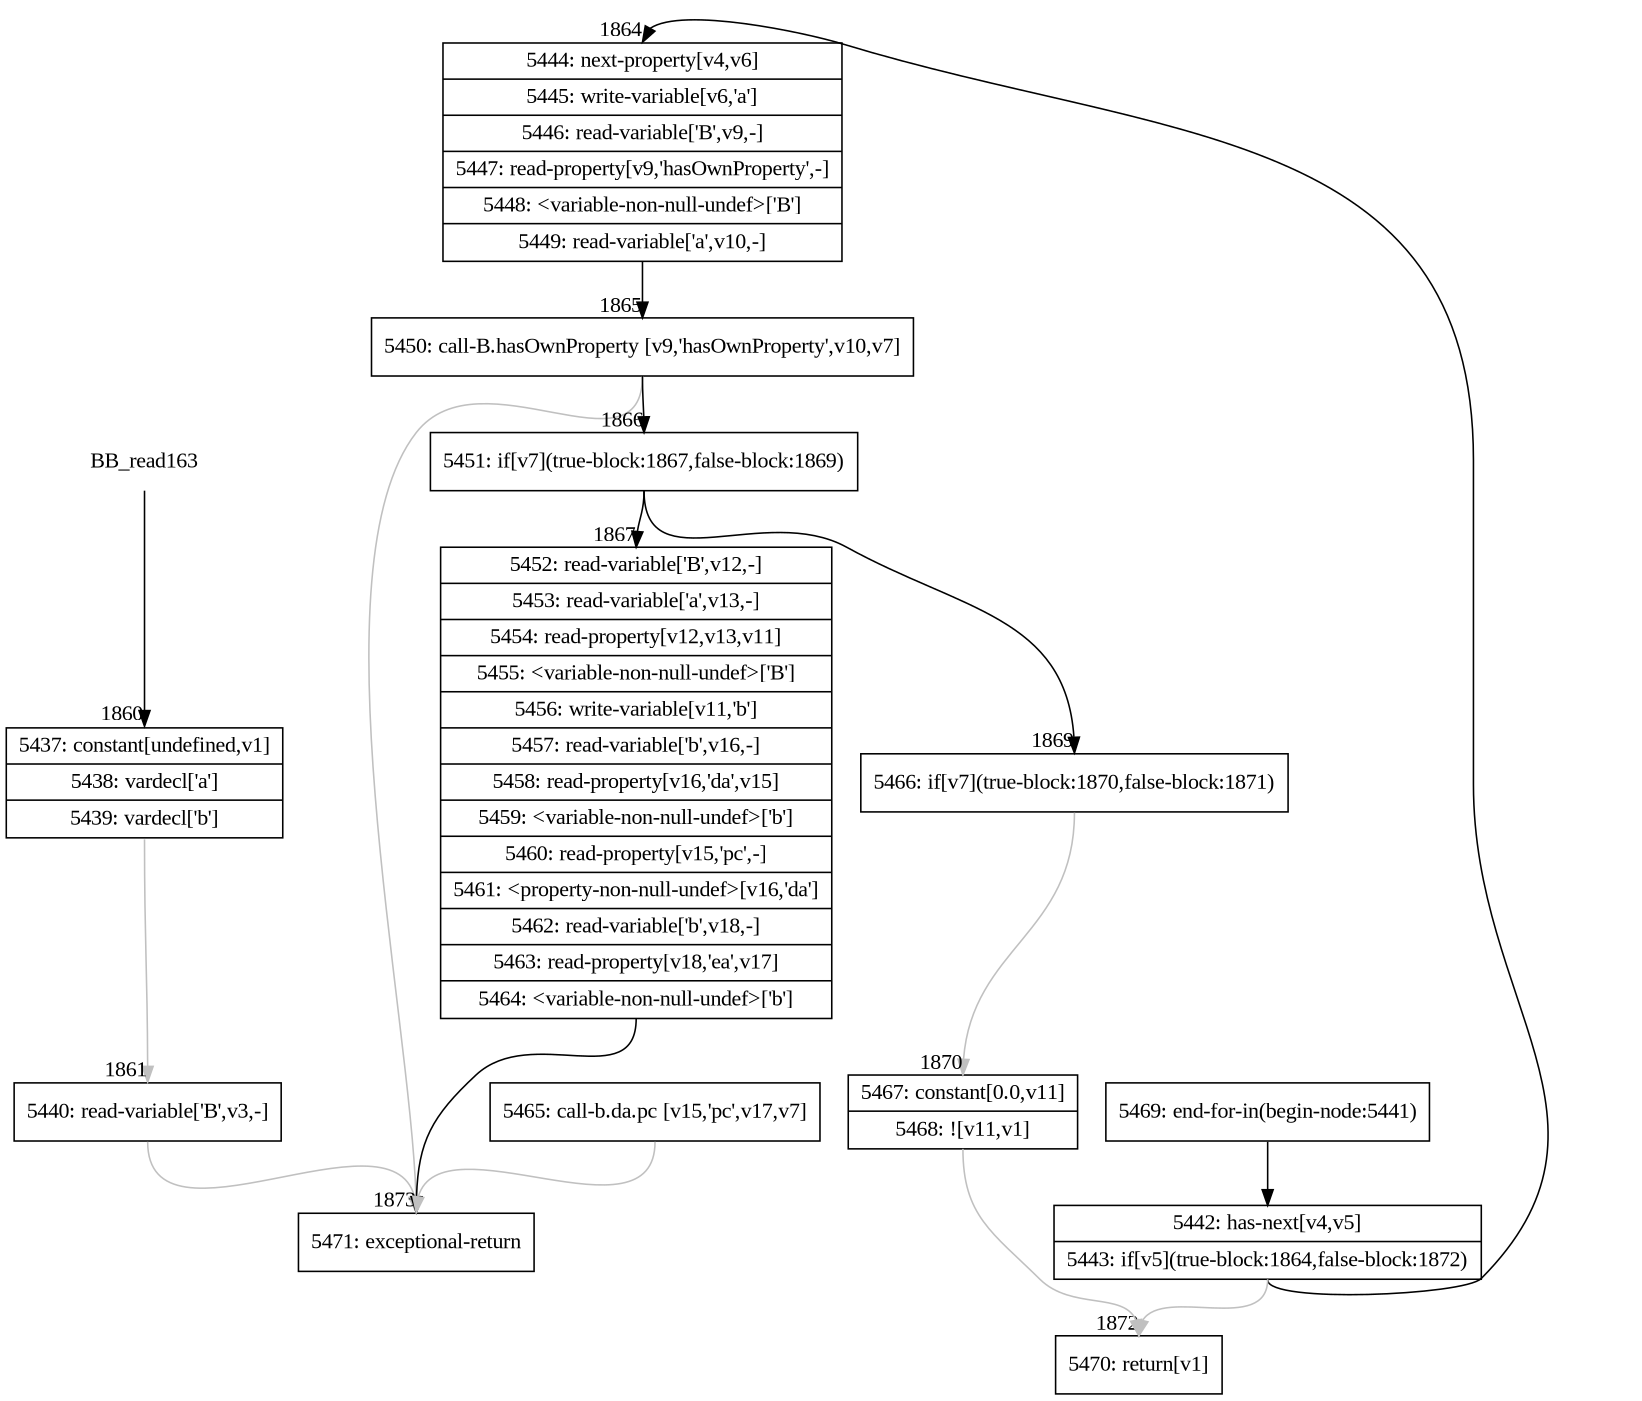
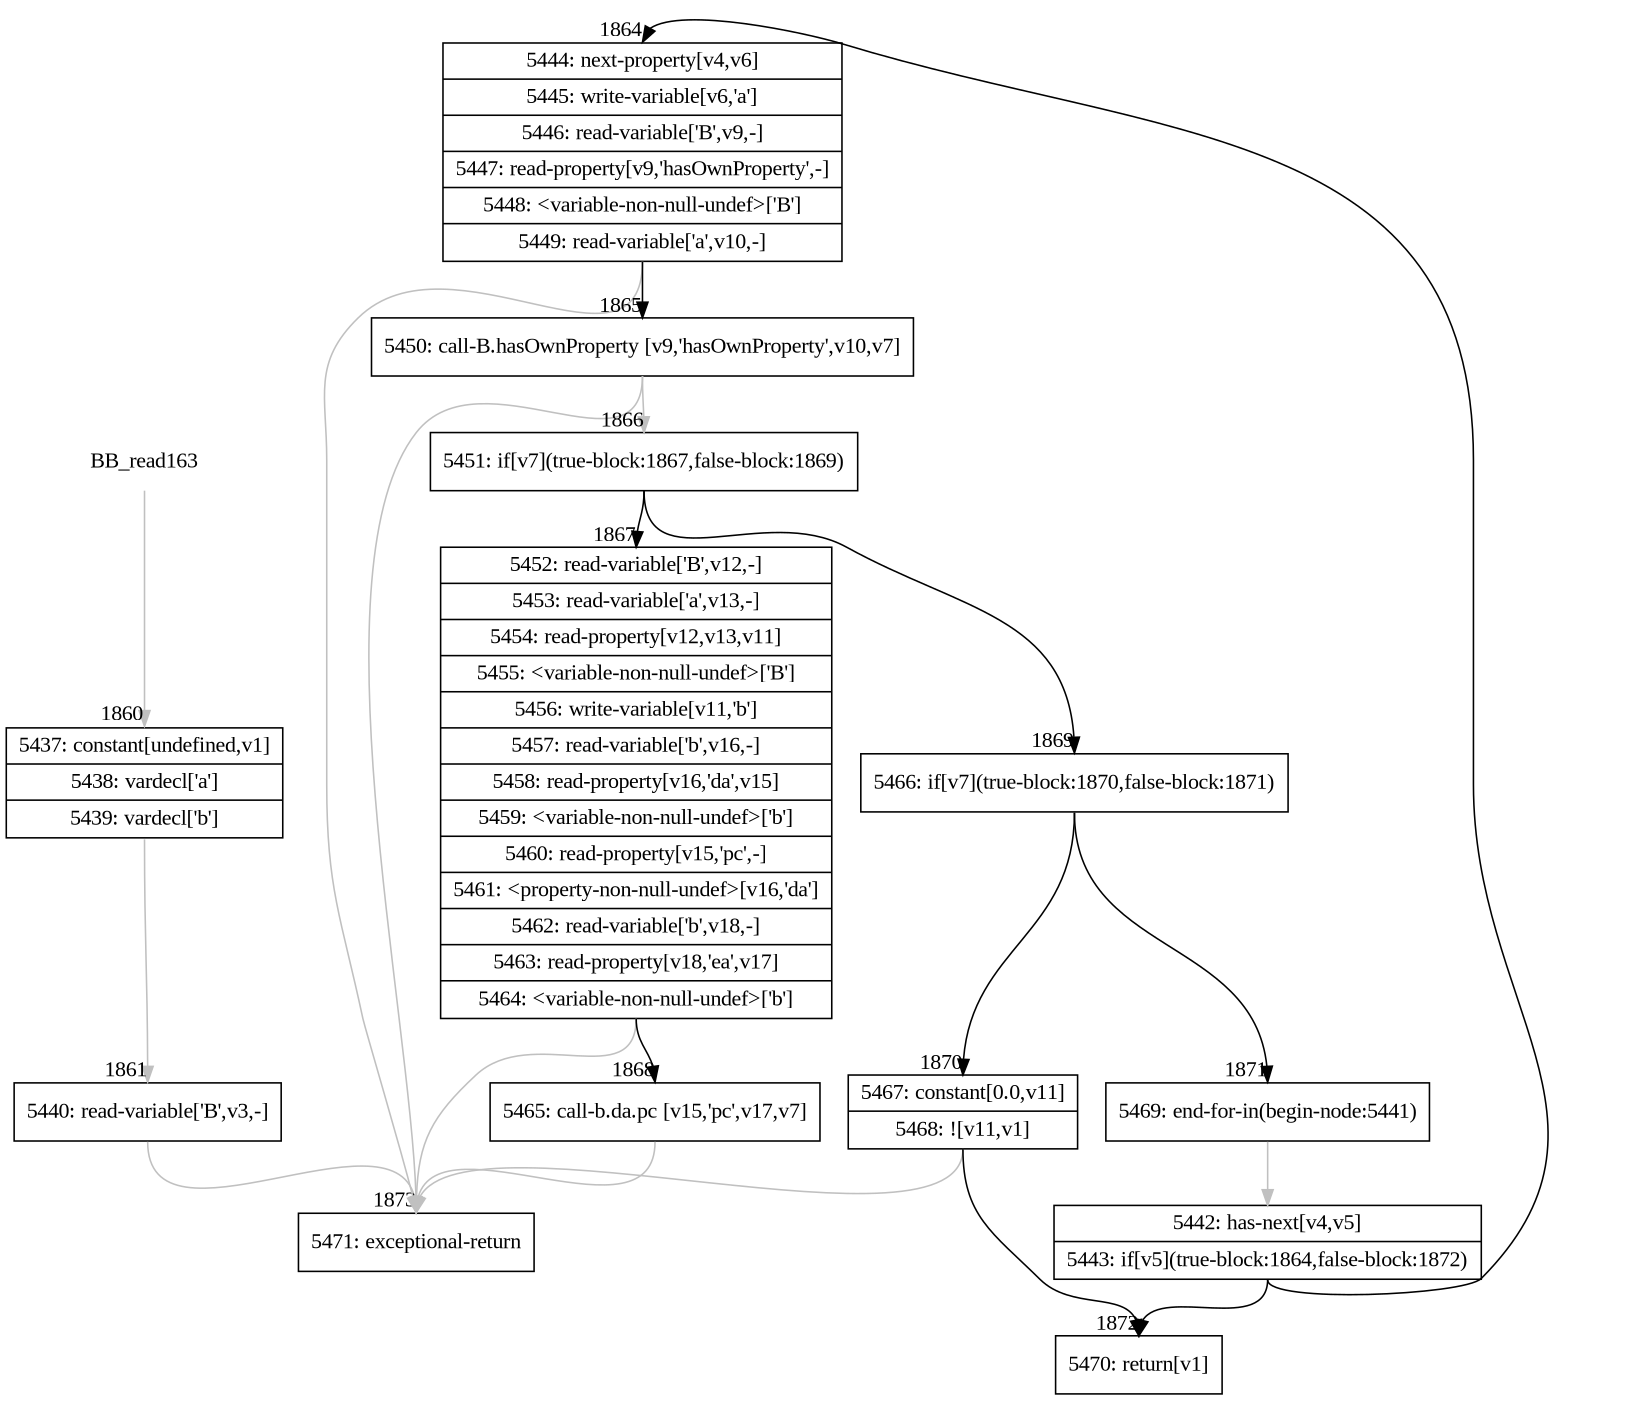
(643, 396) -> (643, 396)
none -> (327, 595)
(145, 601) -> (145, 601)
(1024, 938) -> (1024, 938)
none -> (1164, 943)
none -> (642, 1043)
(496, 1062) -> (496, 1062)
(1268, 1166) -> (1268, 1166)
none -> (697, 1182)
(1022, 1262) -> (1022, 1262)
(1211, 1308) -> (1211, 1308)
